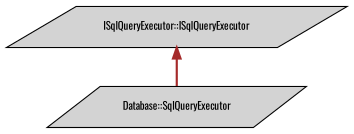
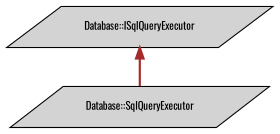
(177, 27) -> (140, 27)
